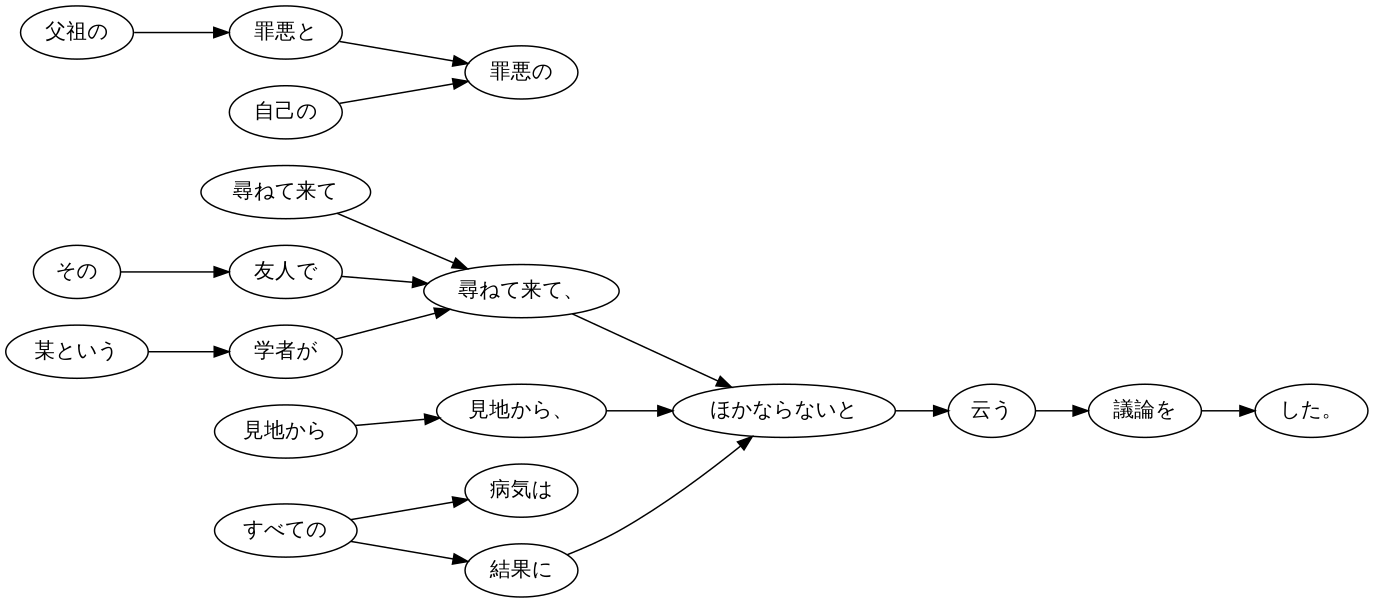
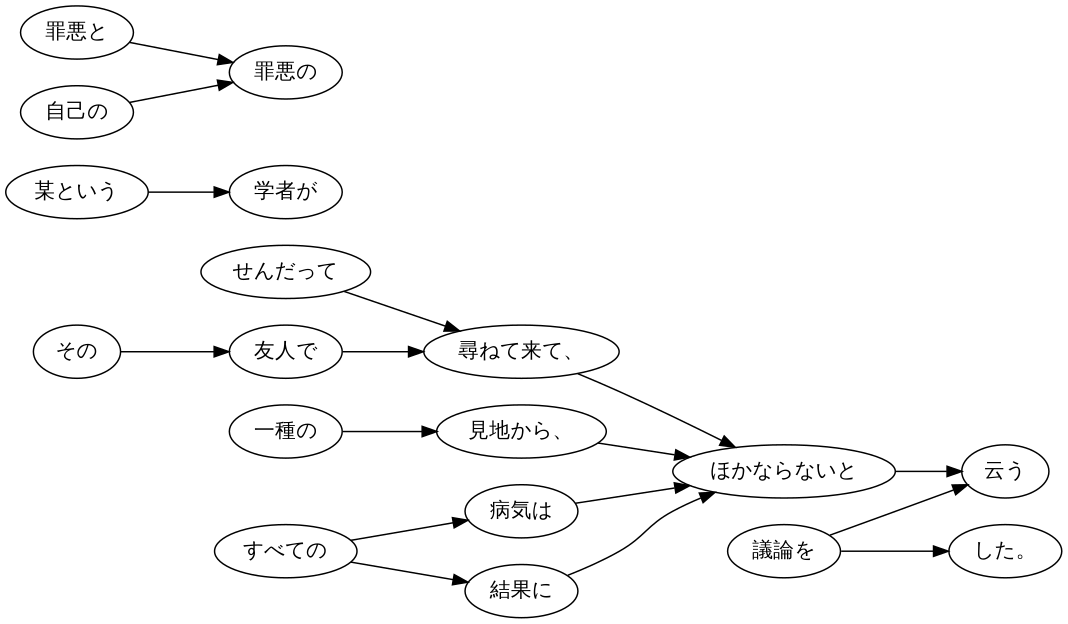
(77, 33) -> none
(286, 192) -> (286, 272)
(386, 326) -> none
(1054, 411) -> (892, 513)
(286, 432) -> (286, 432)
none -> (625, 496)
